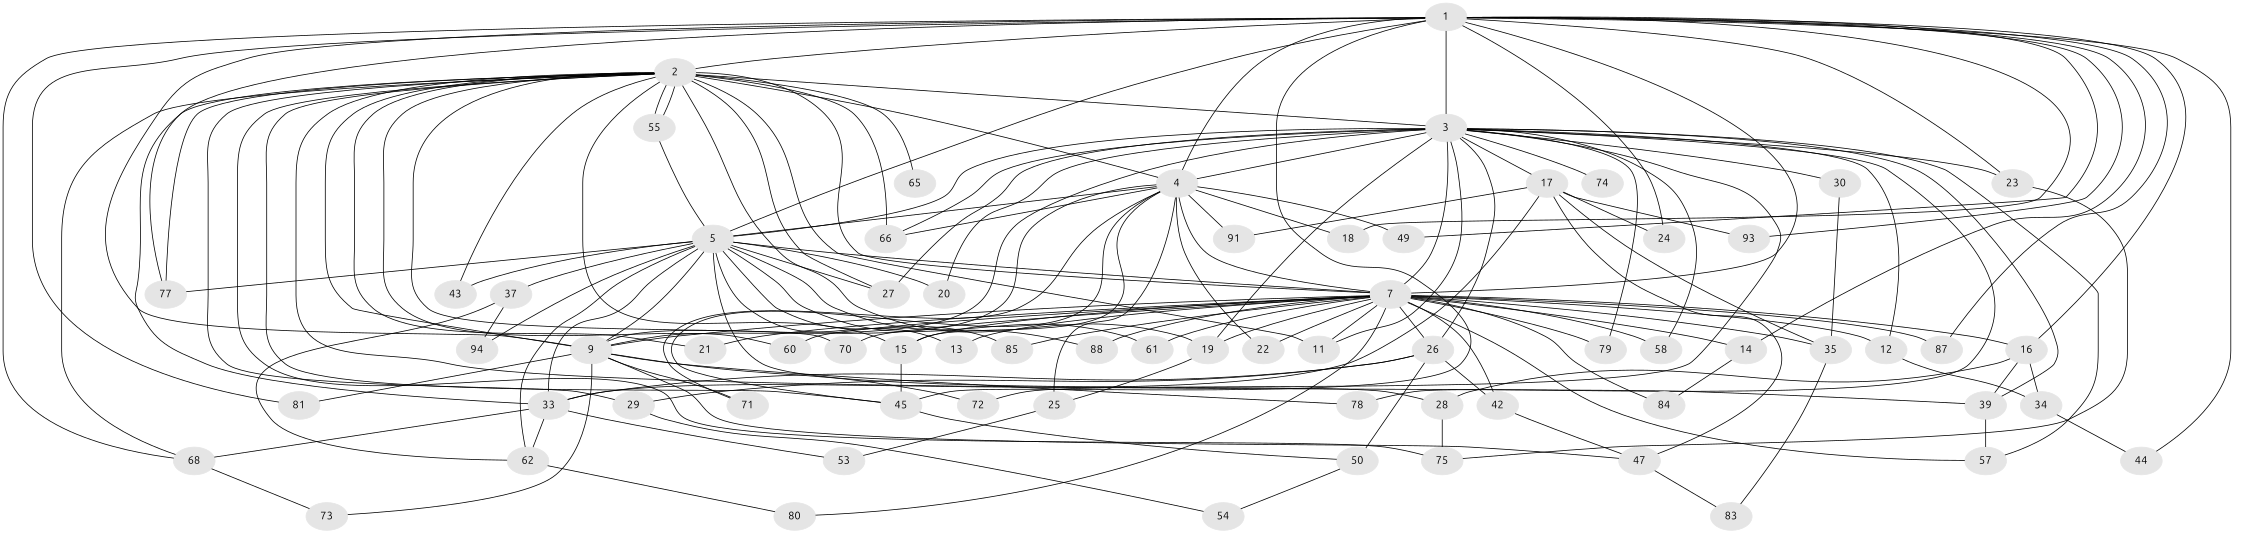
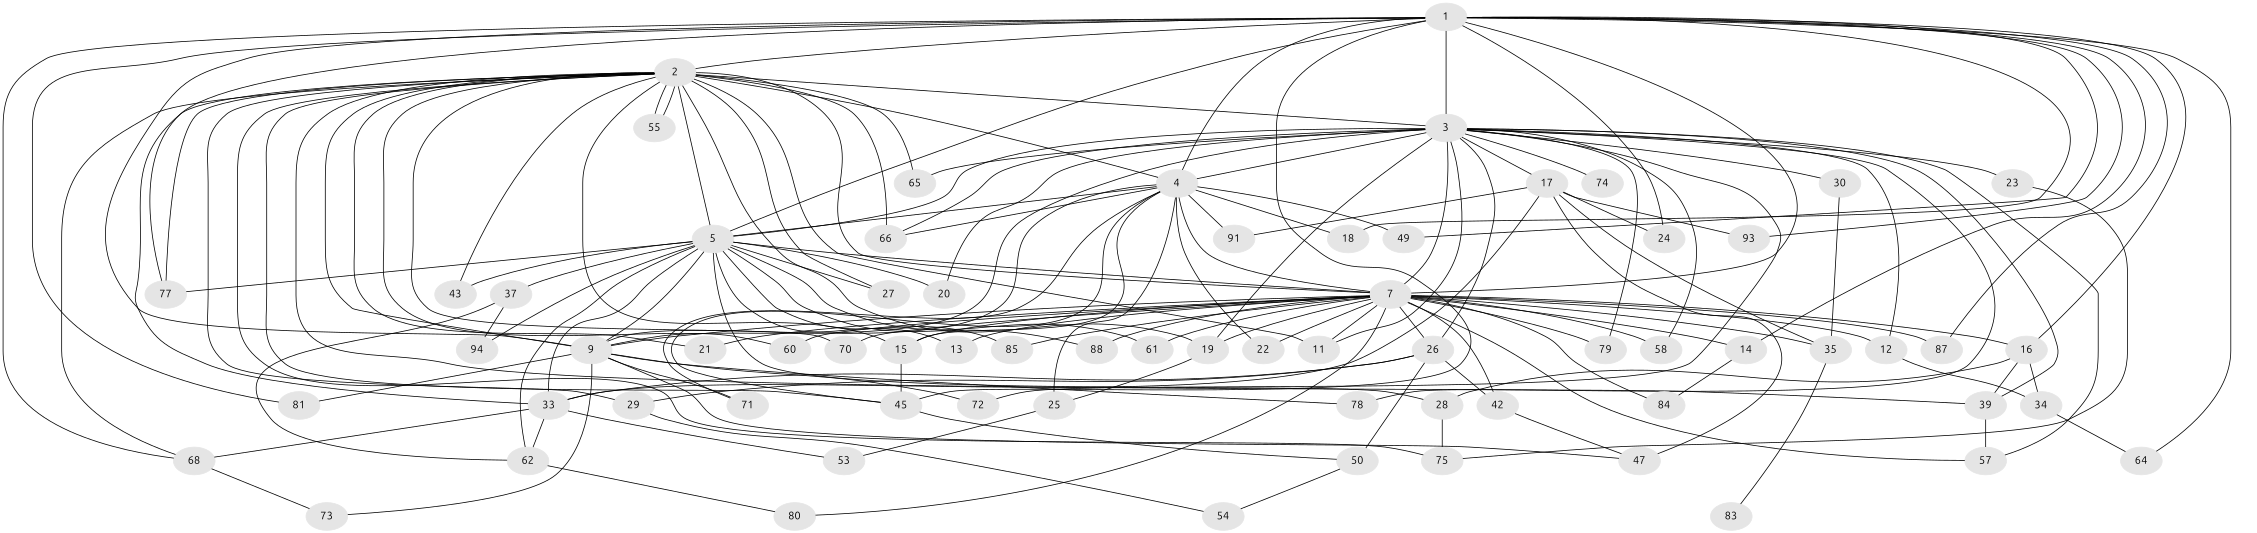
(1749, 46) -> none
(1041, 165) -> (1177, 143)
(680, 185) -> (694, 156)
(2141, 461) -> (2141, 461)
(1685, 489) -> none
